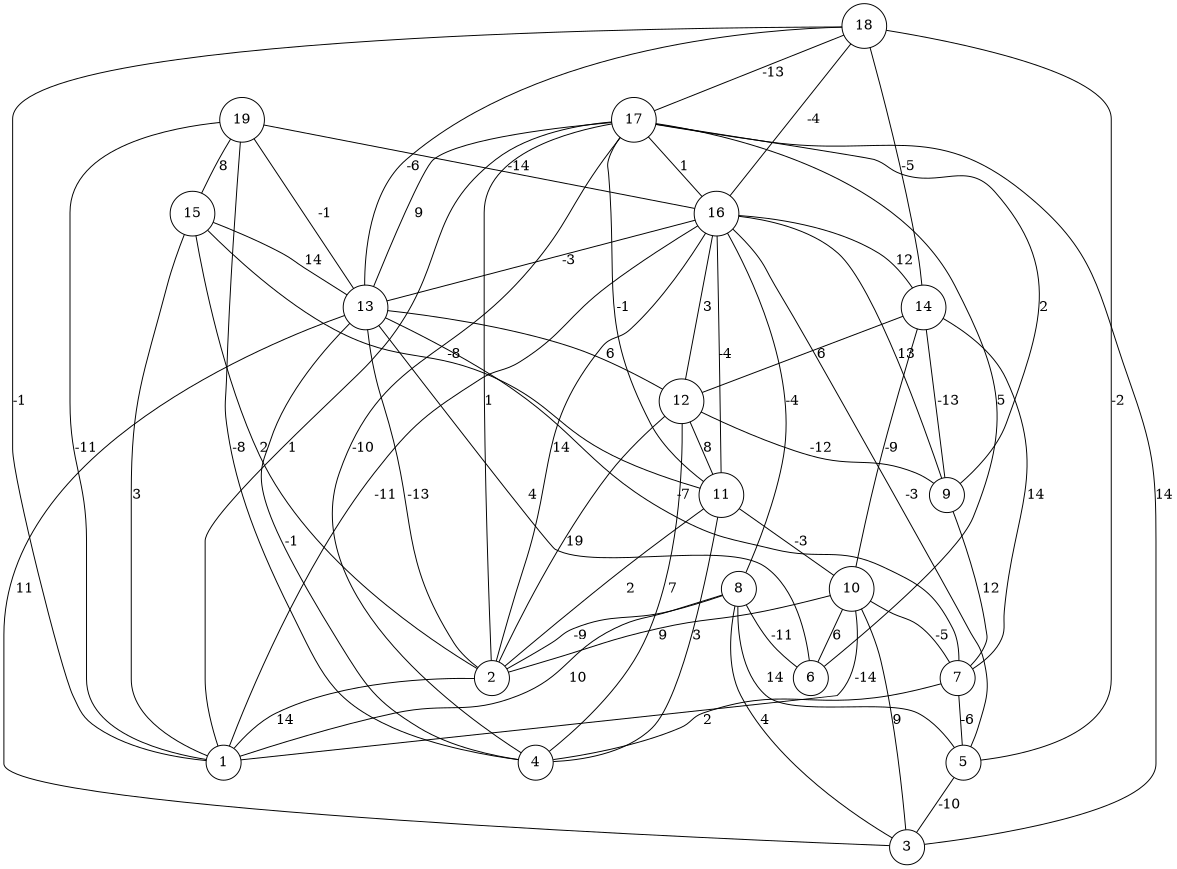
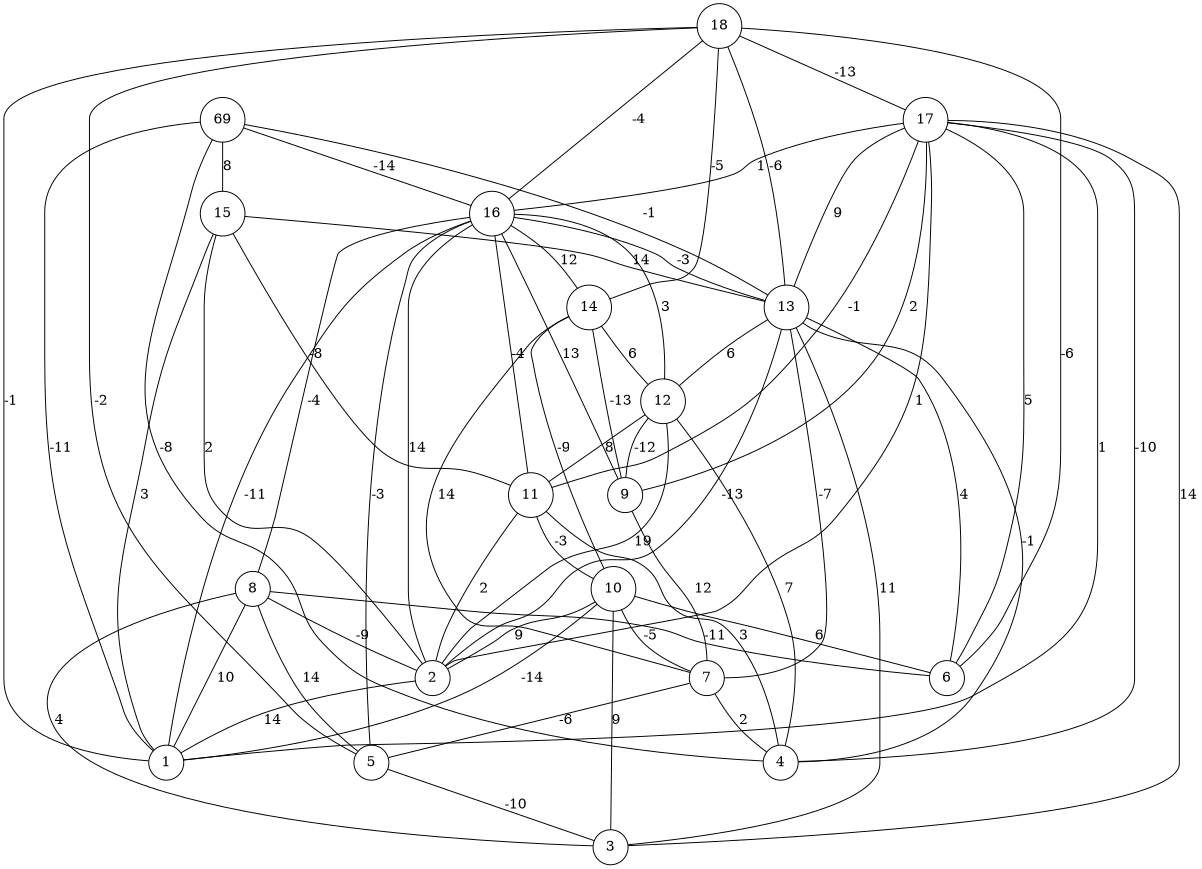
(242, 120) -> (223, 120)
none -> (1061, 234)
